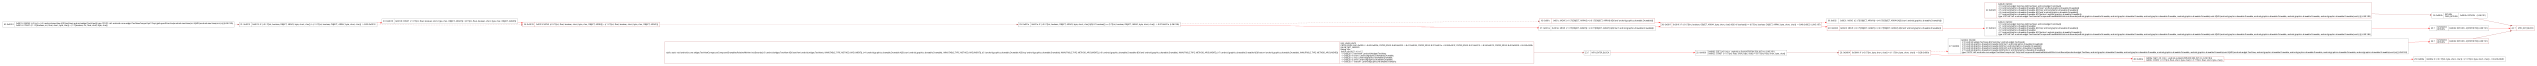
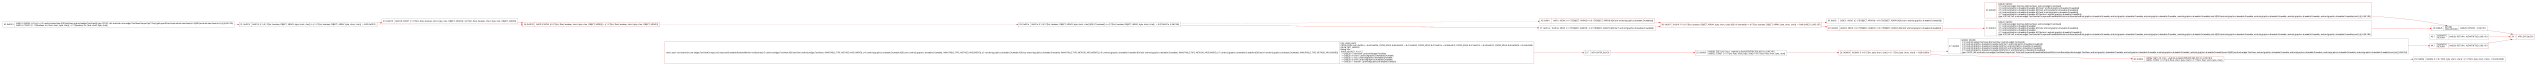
(2400, 28) -> (2401, 28)
